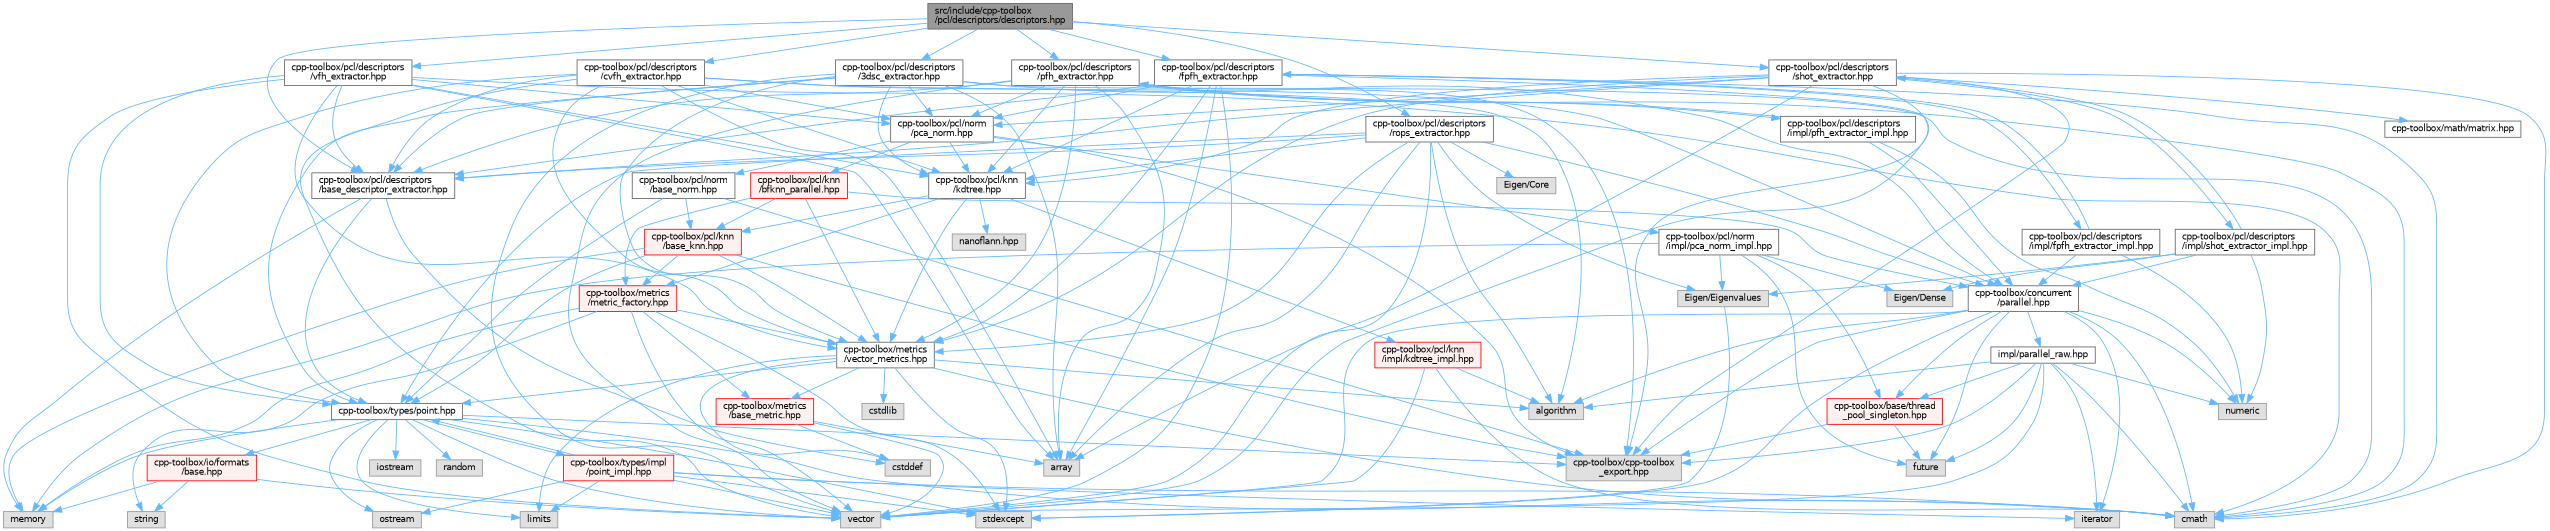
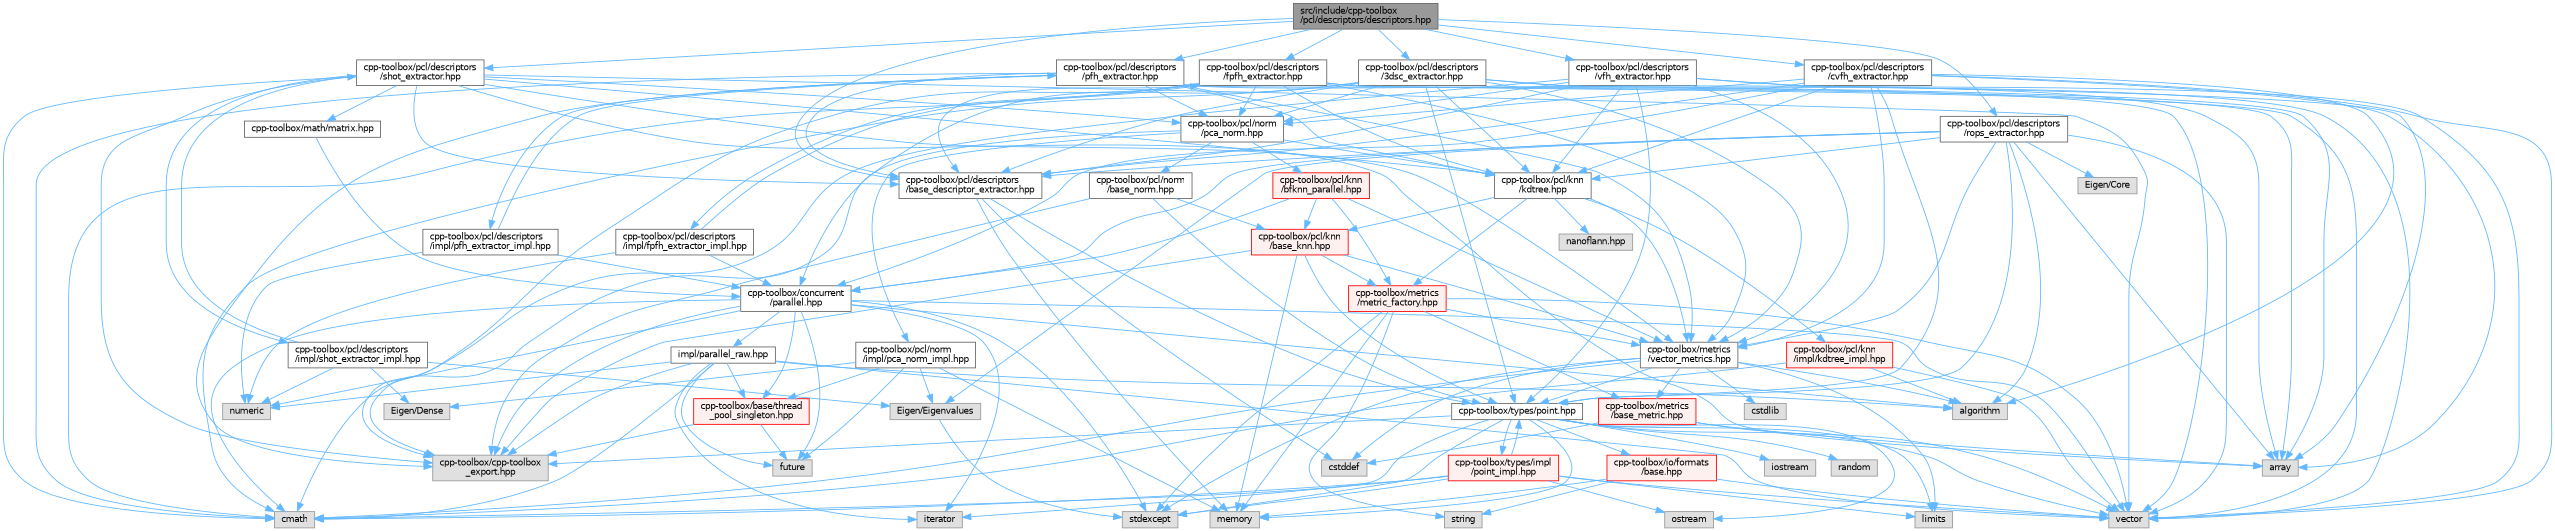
(2138, 269) -> (506, 279)
